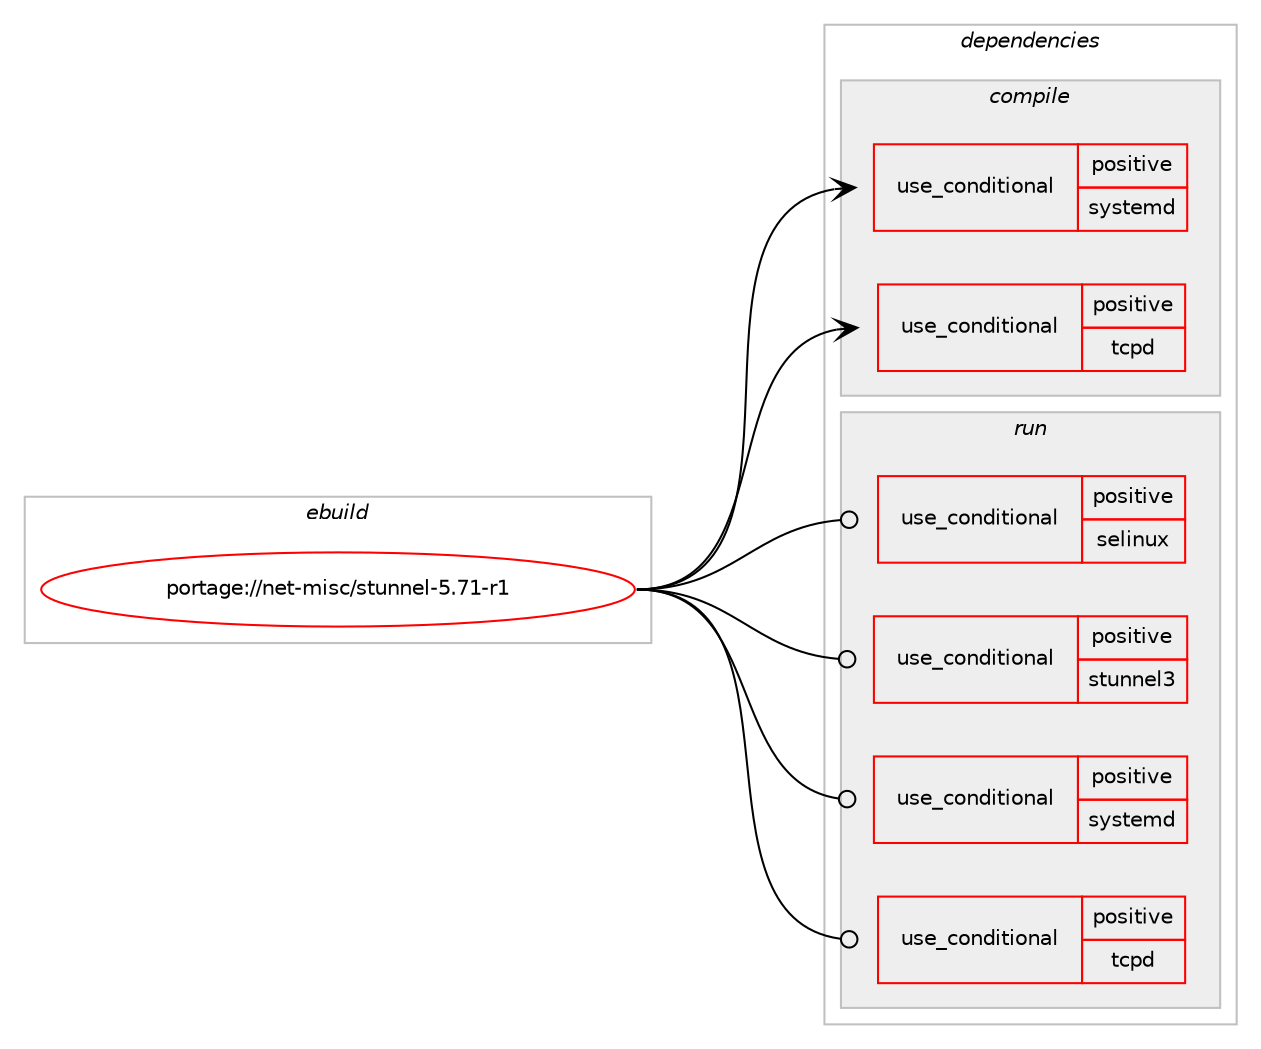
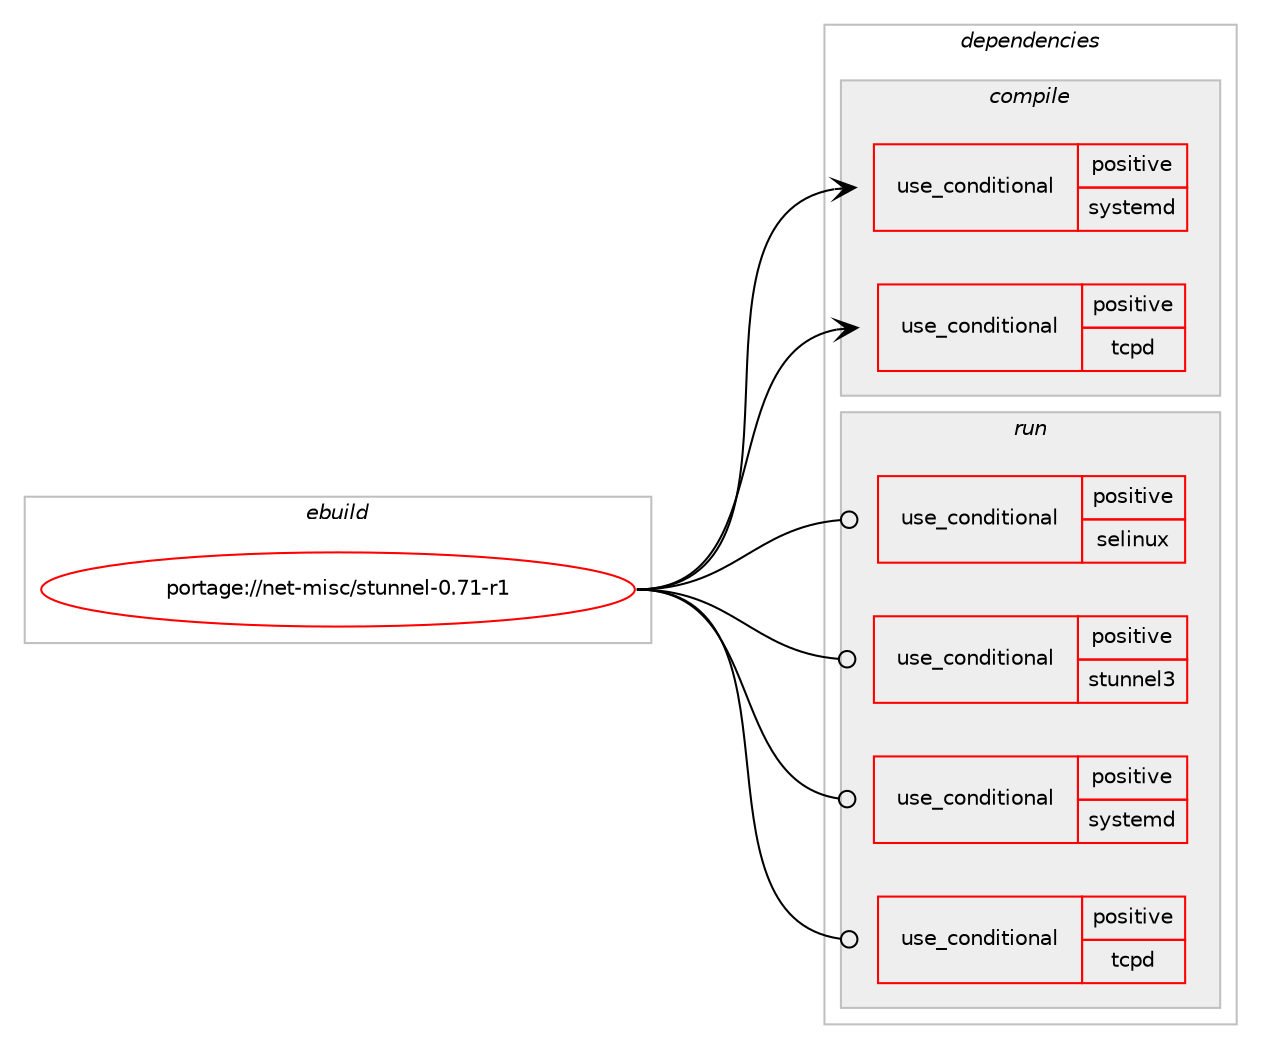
(338, 589) -> (338, 589)
